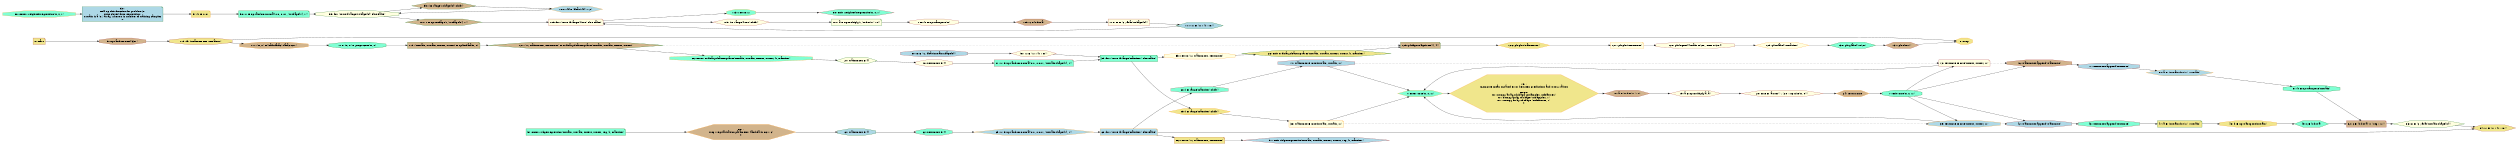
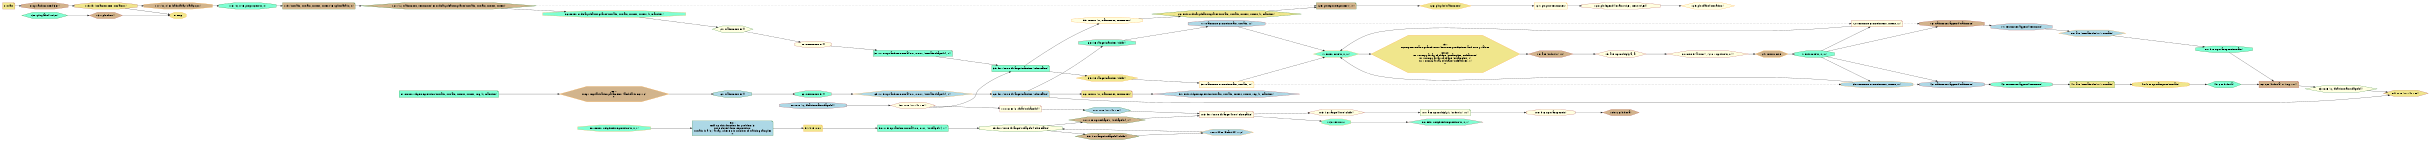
(1079, 22) -> (966, 107)
(1818, 45) -> none
